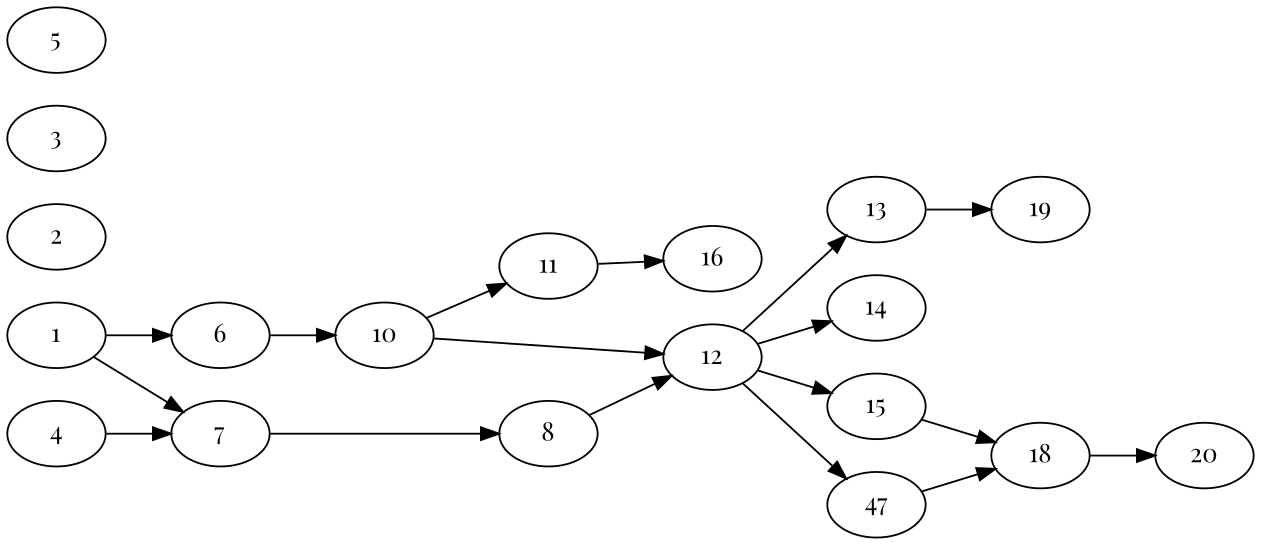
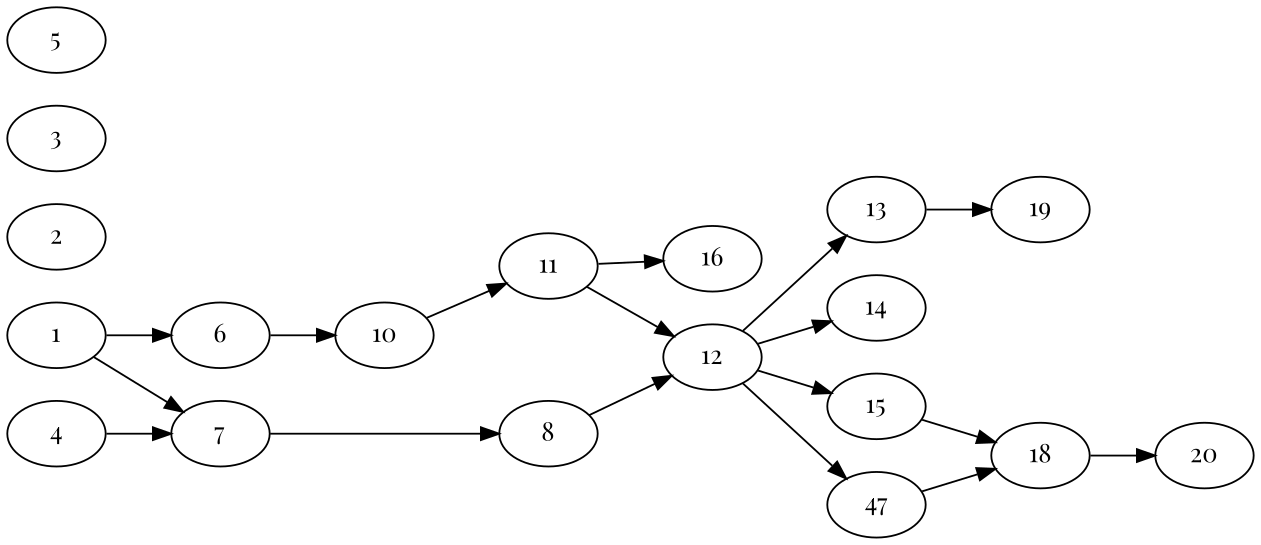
(539, 346) -> (622, 307)
